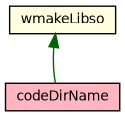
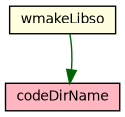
(53, 66) -> (72, 52)
